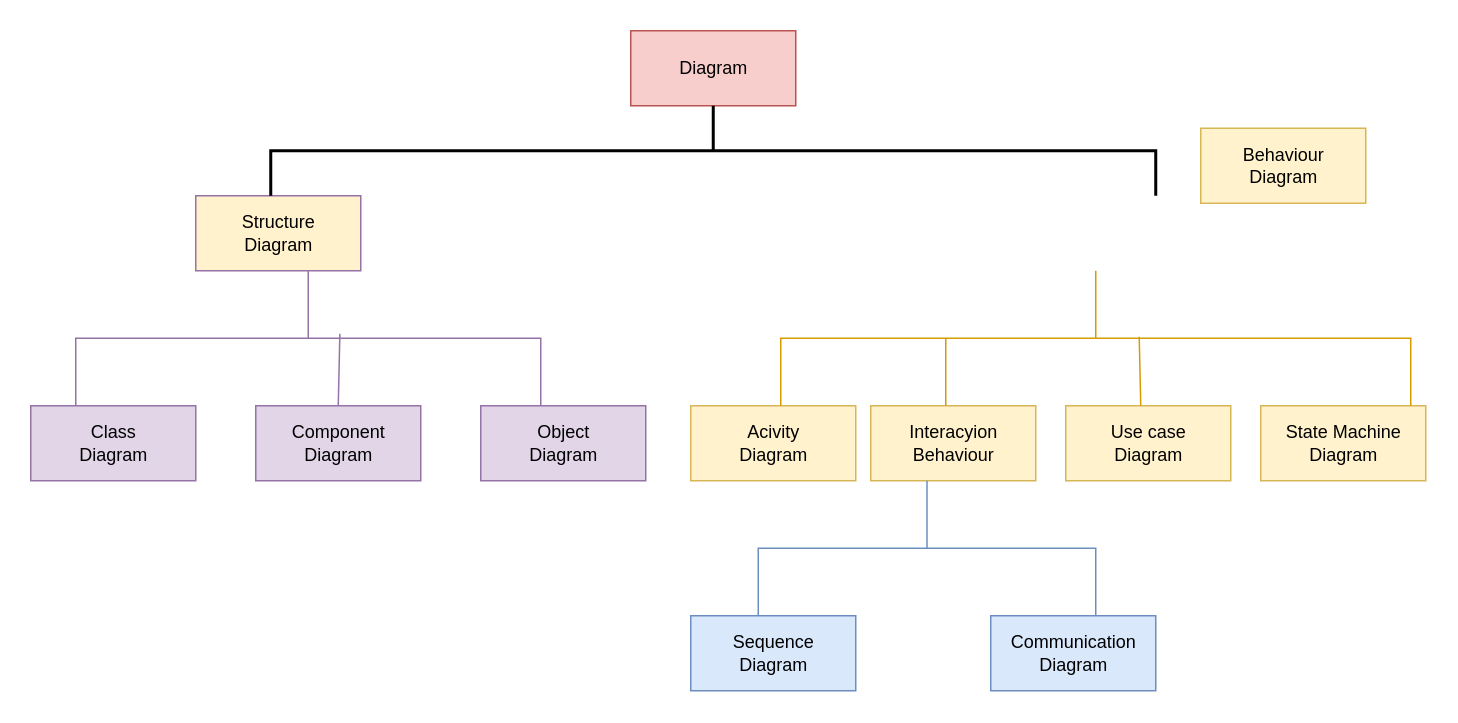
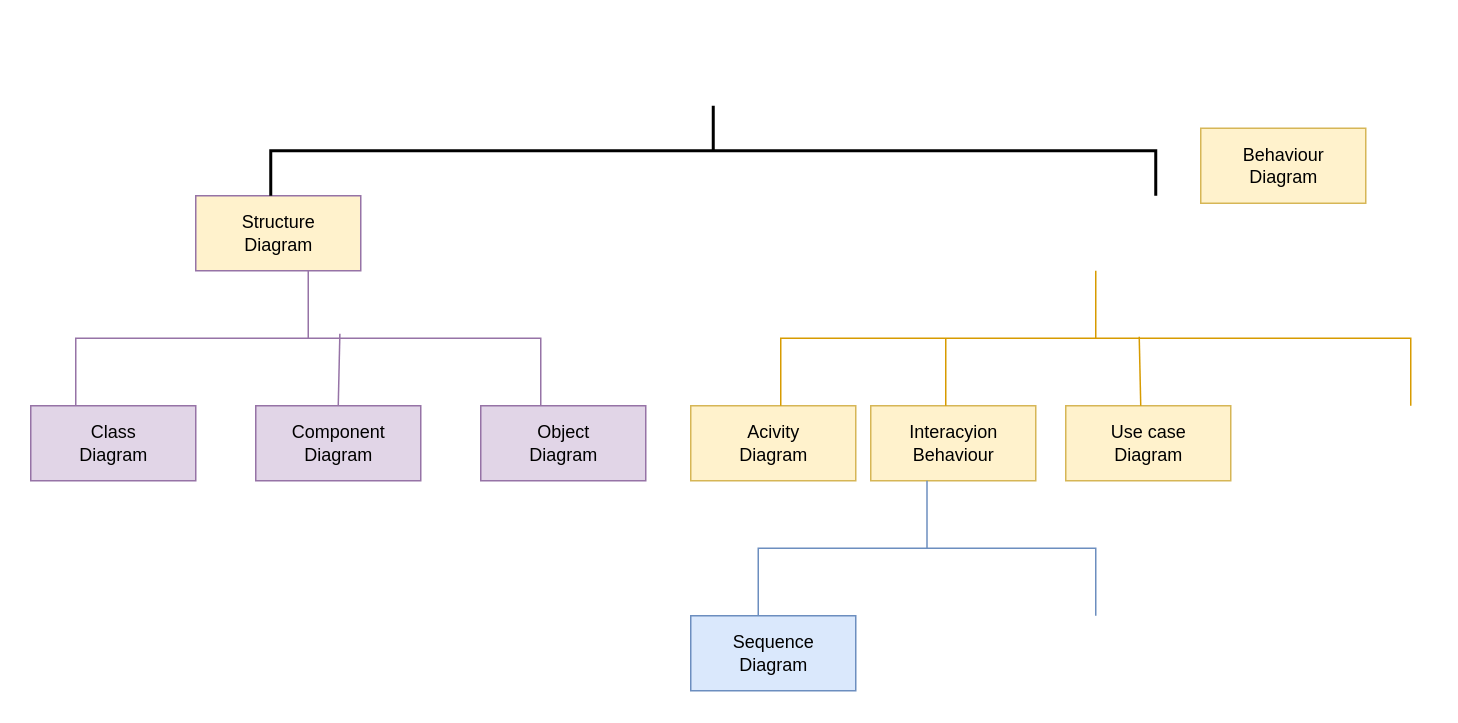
(713, 68) -> none
(1343, 443) -> none
(1073, 653) -> none
